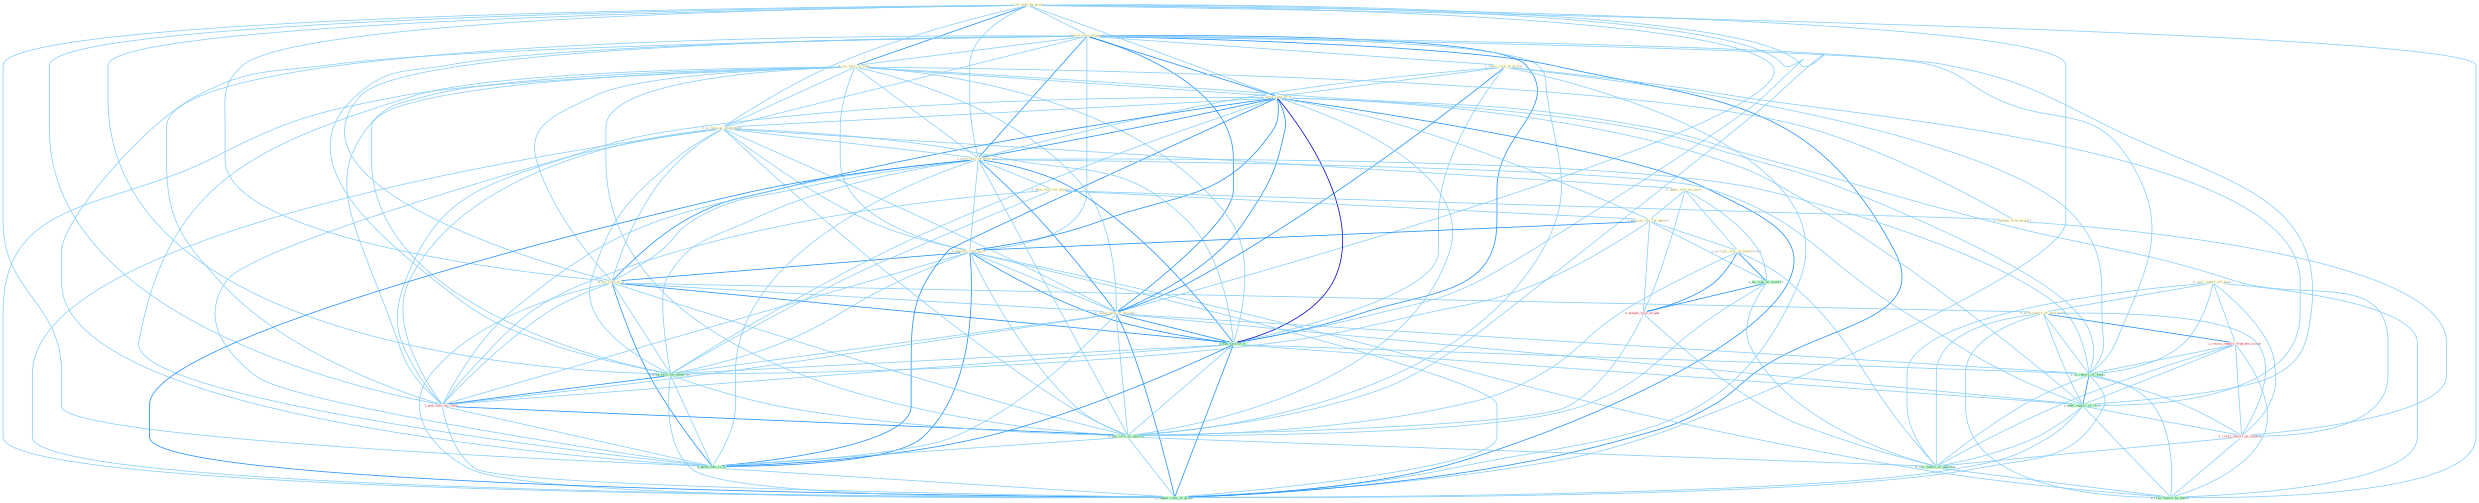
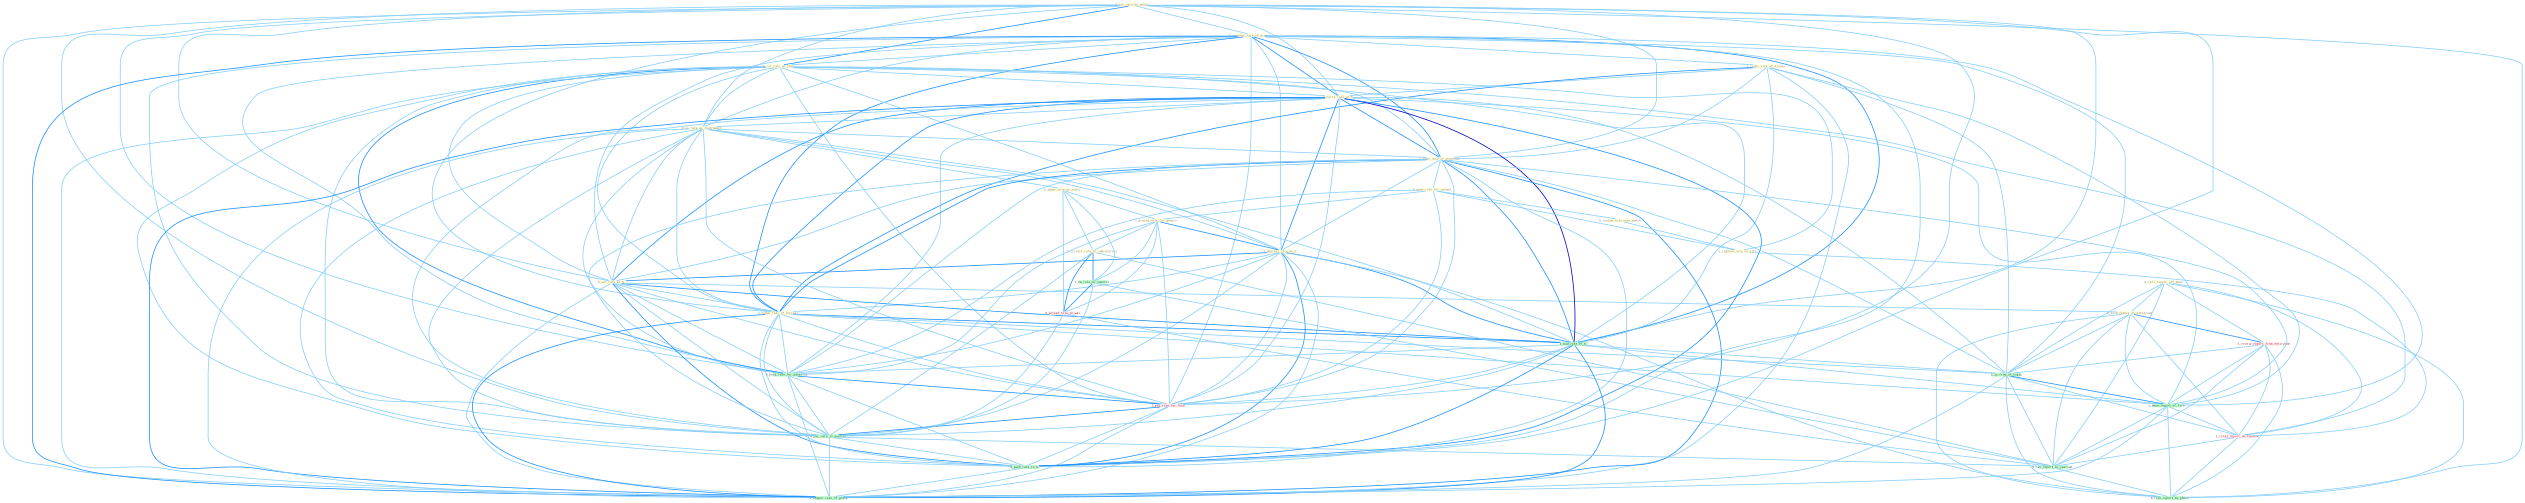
(372, 144) -> (367, 200)
(1468, 147) -> (1166, 313)
none -> (1621, 220)
(2089, 375) -> (2006, 375)
